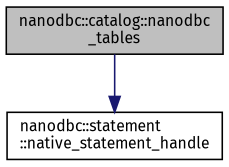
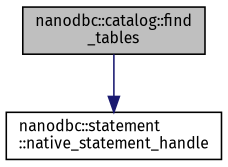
(115, 31) -> (114, 31)
